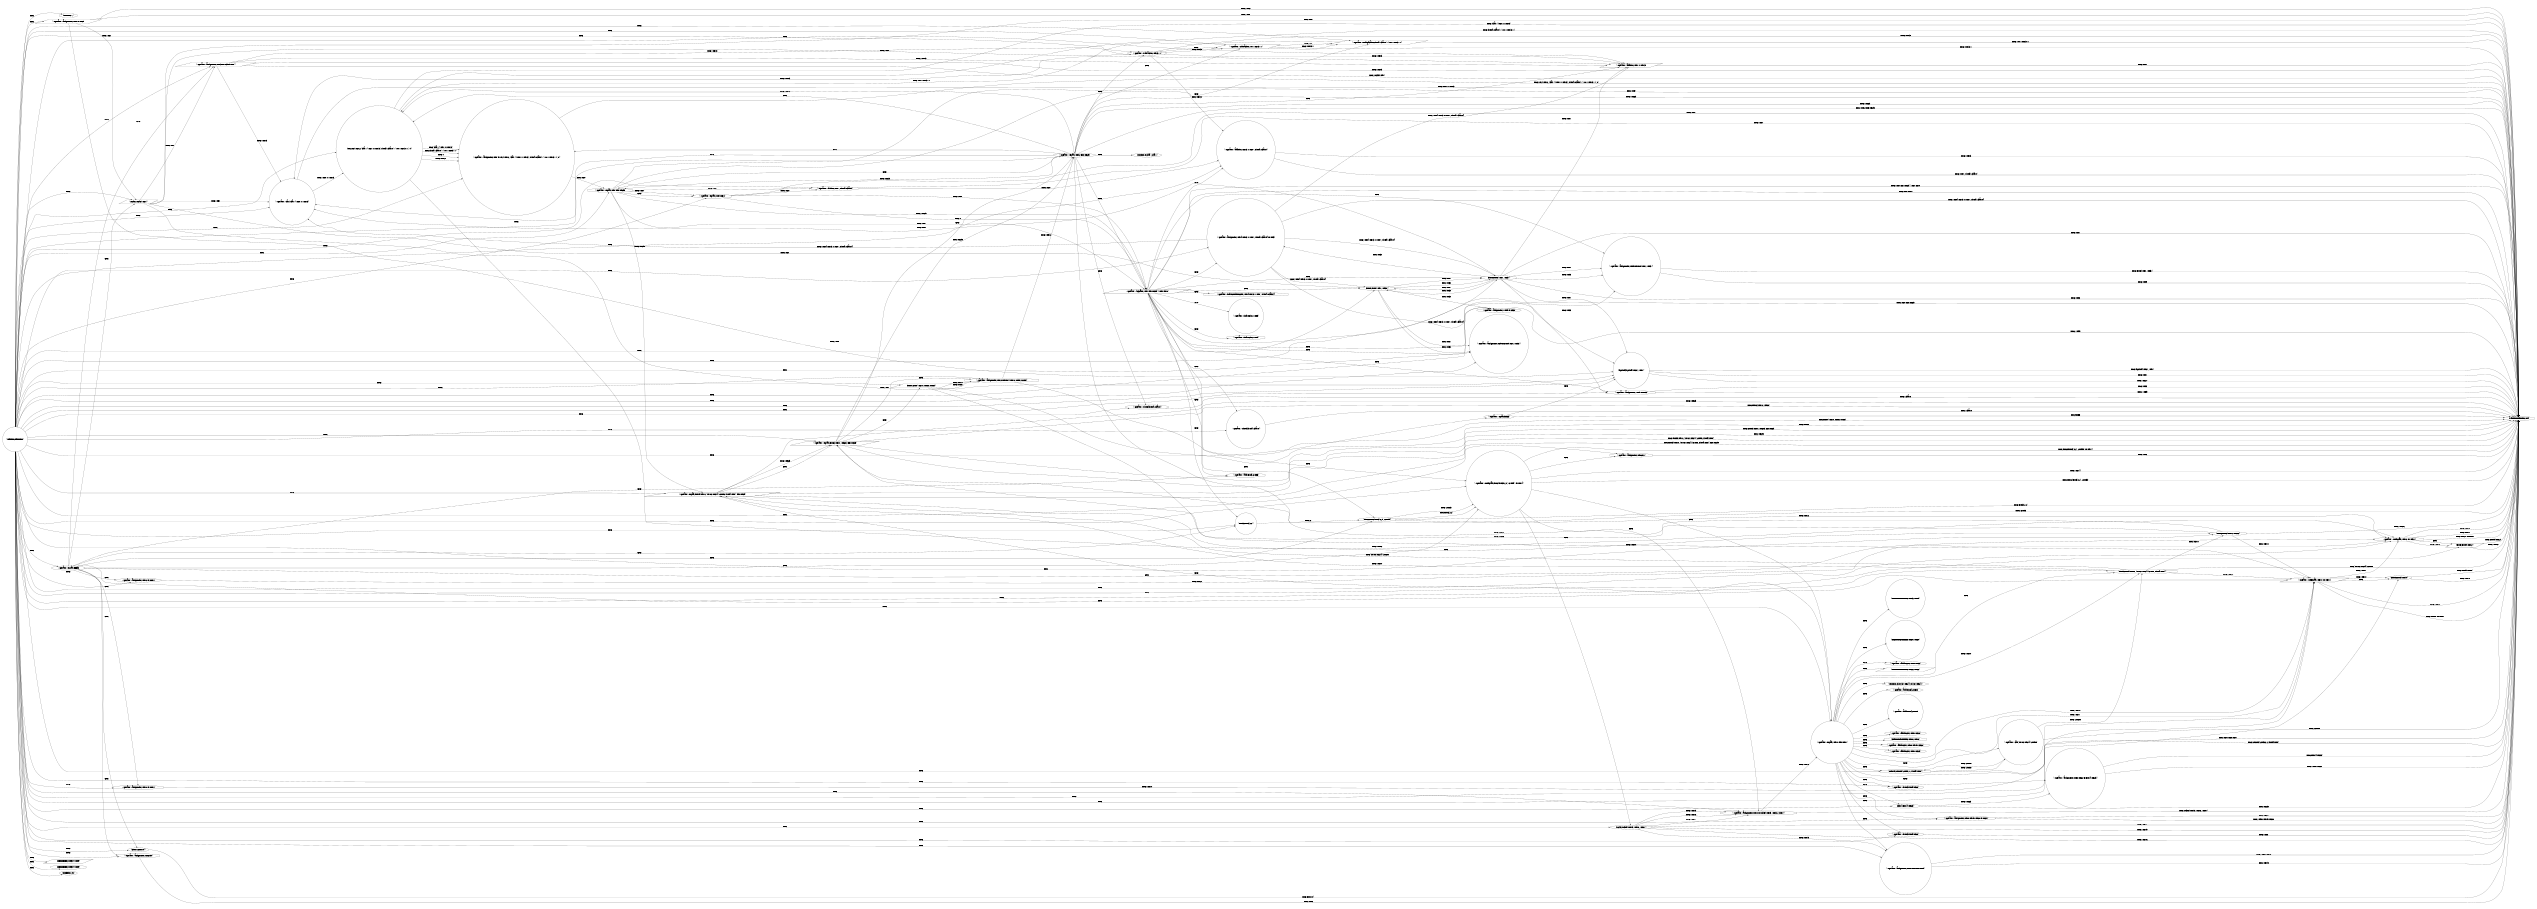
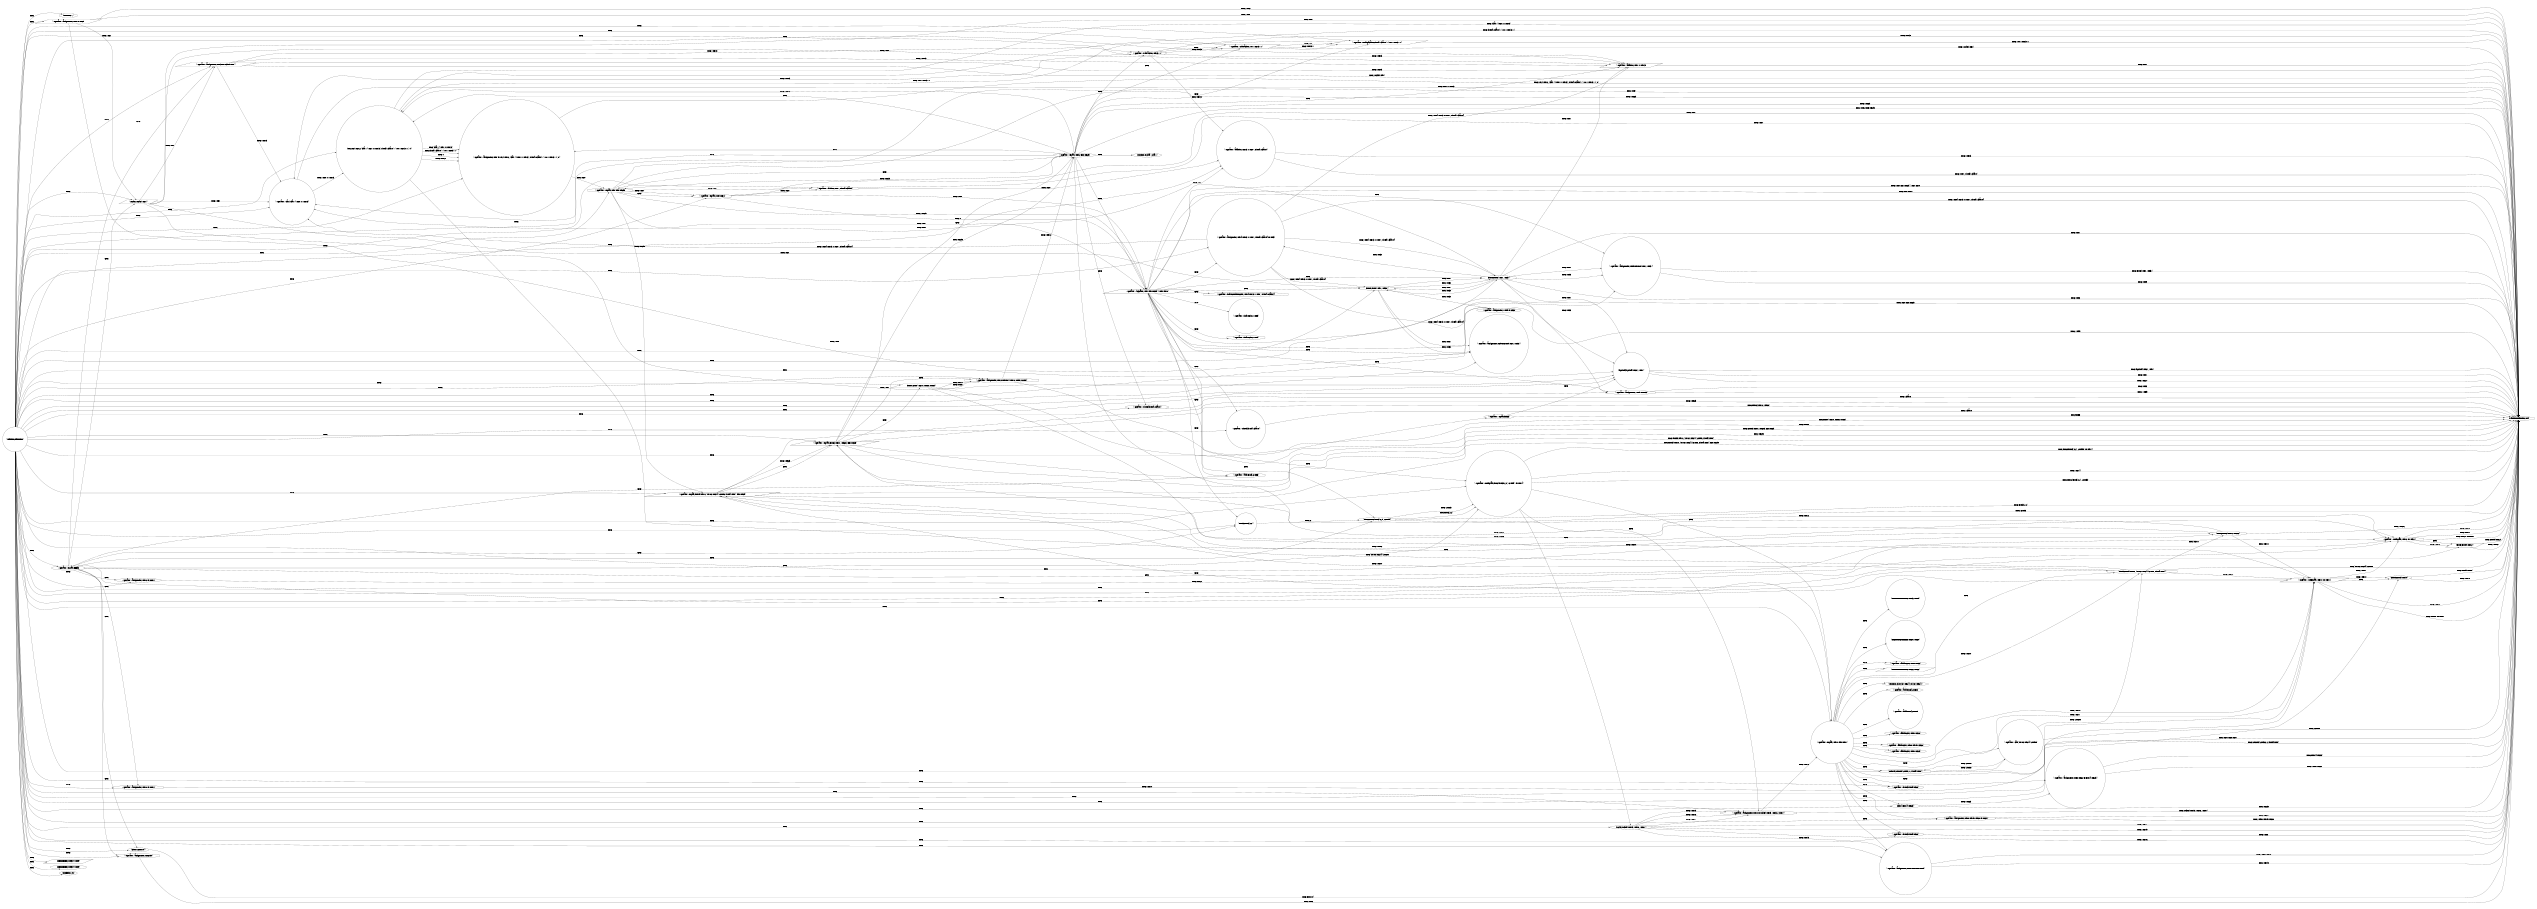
(1966, 47) -> (1966, 47)
(1197, 182) -> (1197, 182)
(1631, 455) -> none
(1905, 739) -> none
